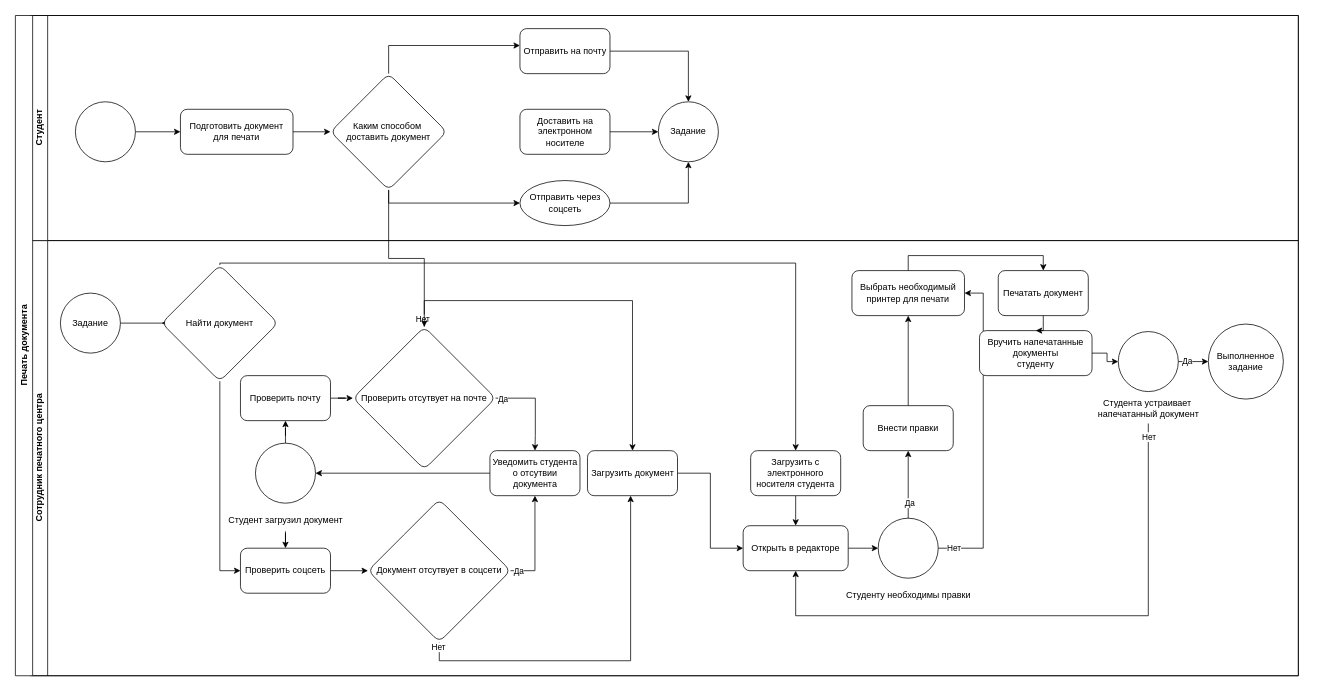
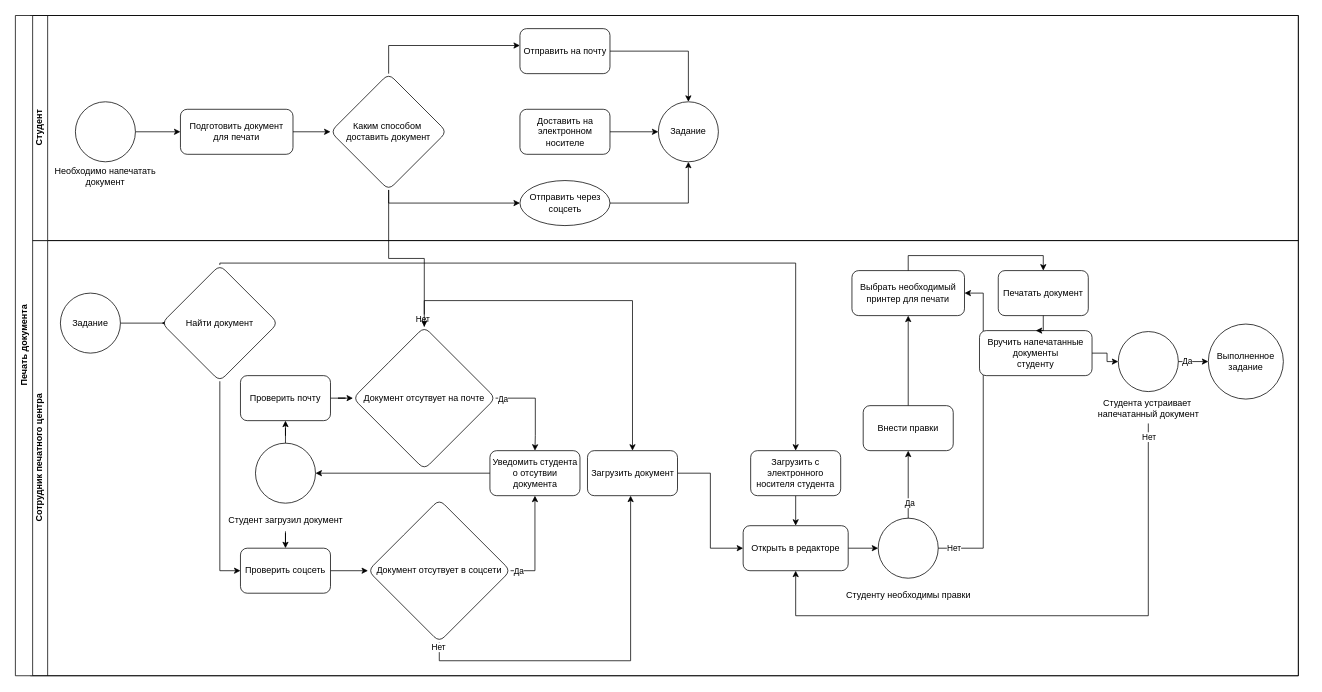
none -> (105, 177)
(424, 398) -> (424, 398)
